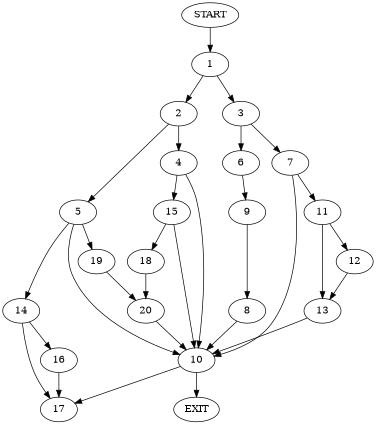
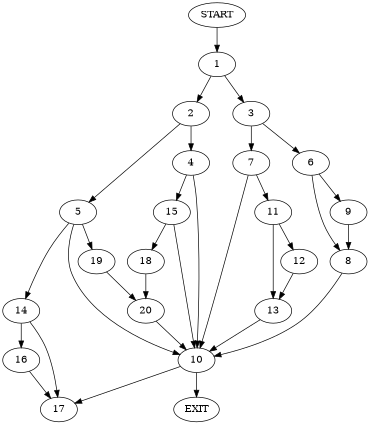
none -> (319, 212)
